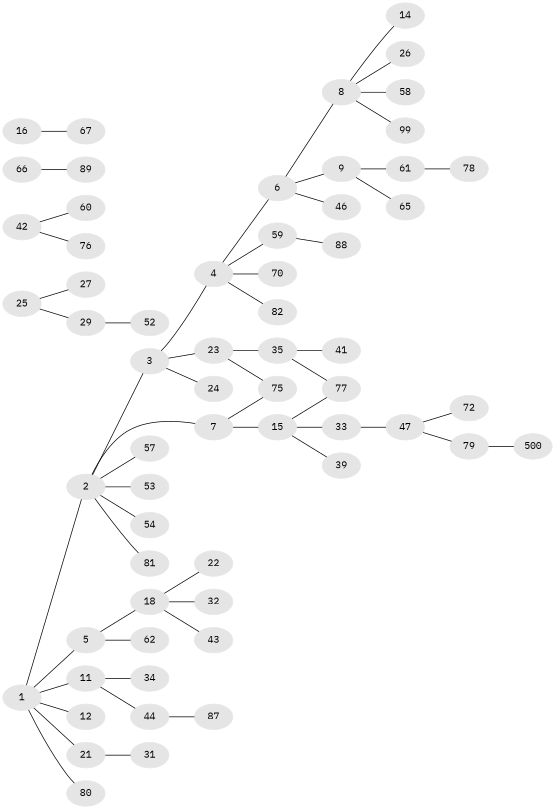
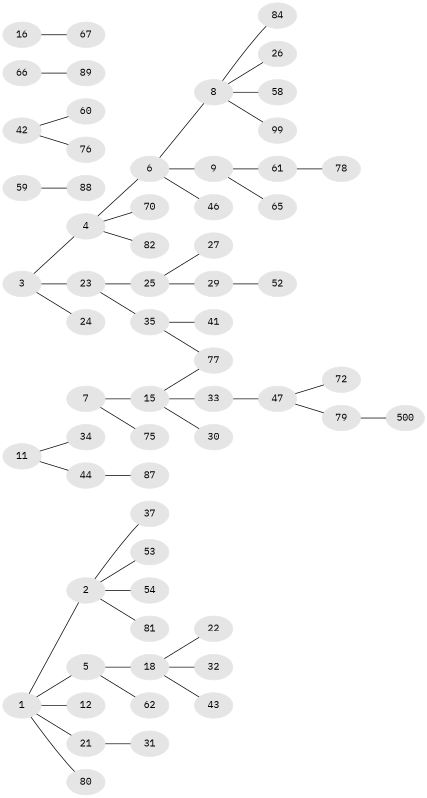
(405, 16) -> (278, 16)
(246, 255) -> none
(246, 370) -> (118, 284)
(118, 424) -> none
(133, 428) -> none
(150, 449) -> (150, 514)
(341, 466) -> (214, 437)
(54, 688) -> none
